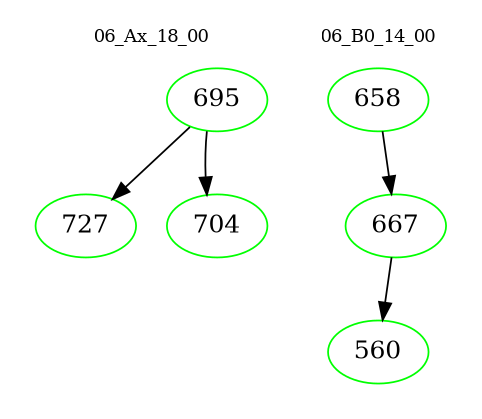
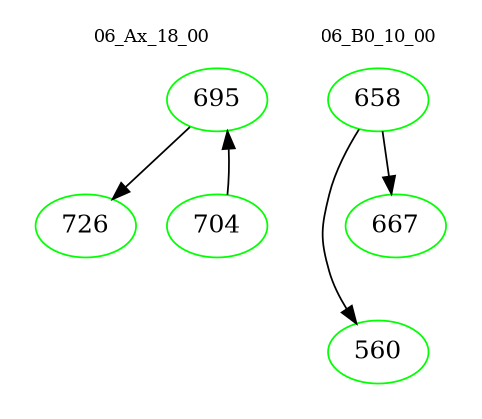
(378, 38) -> (378, 38)
(205, 154) -> (229, 172)
(86, 226) -> (86, 226)
(388, 280) -> (324, 218)
